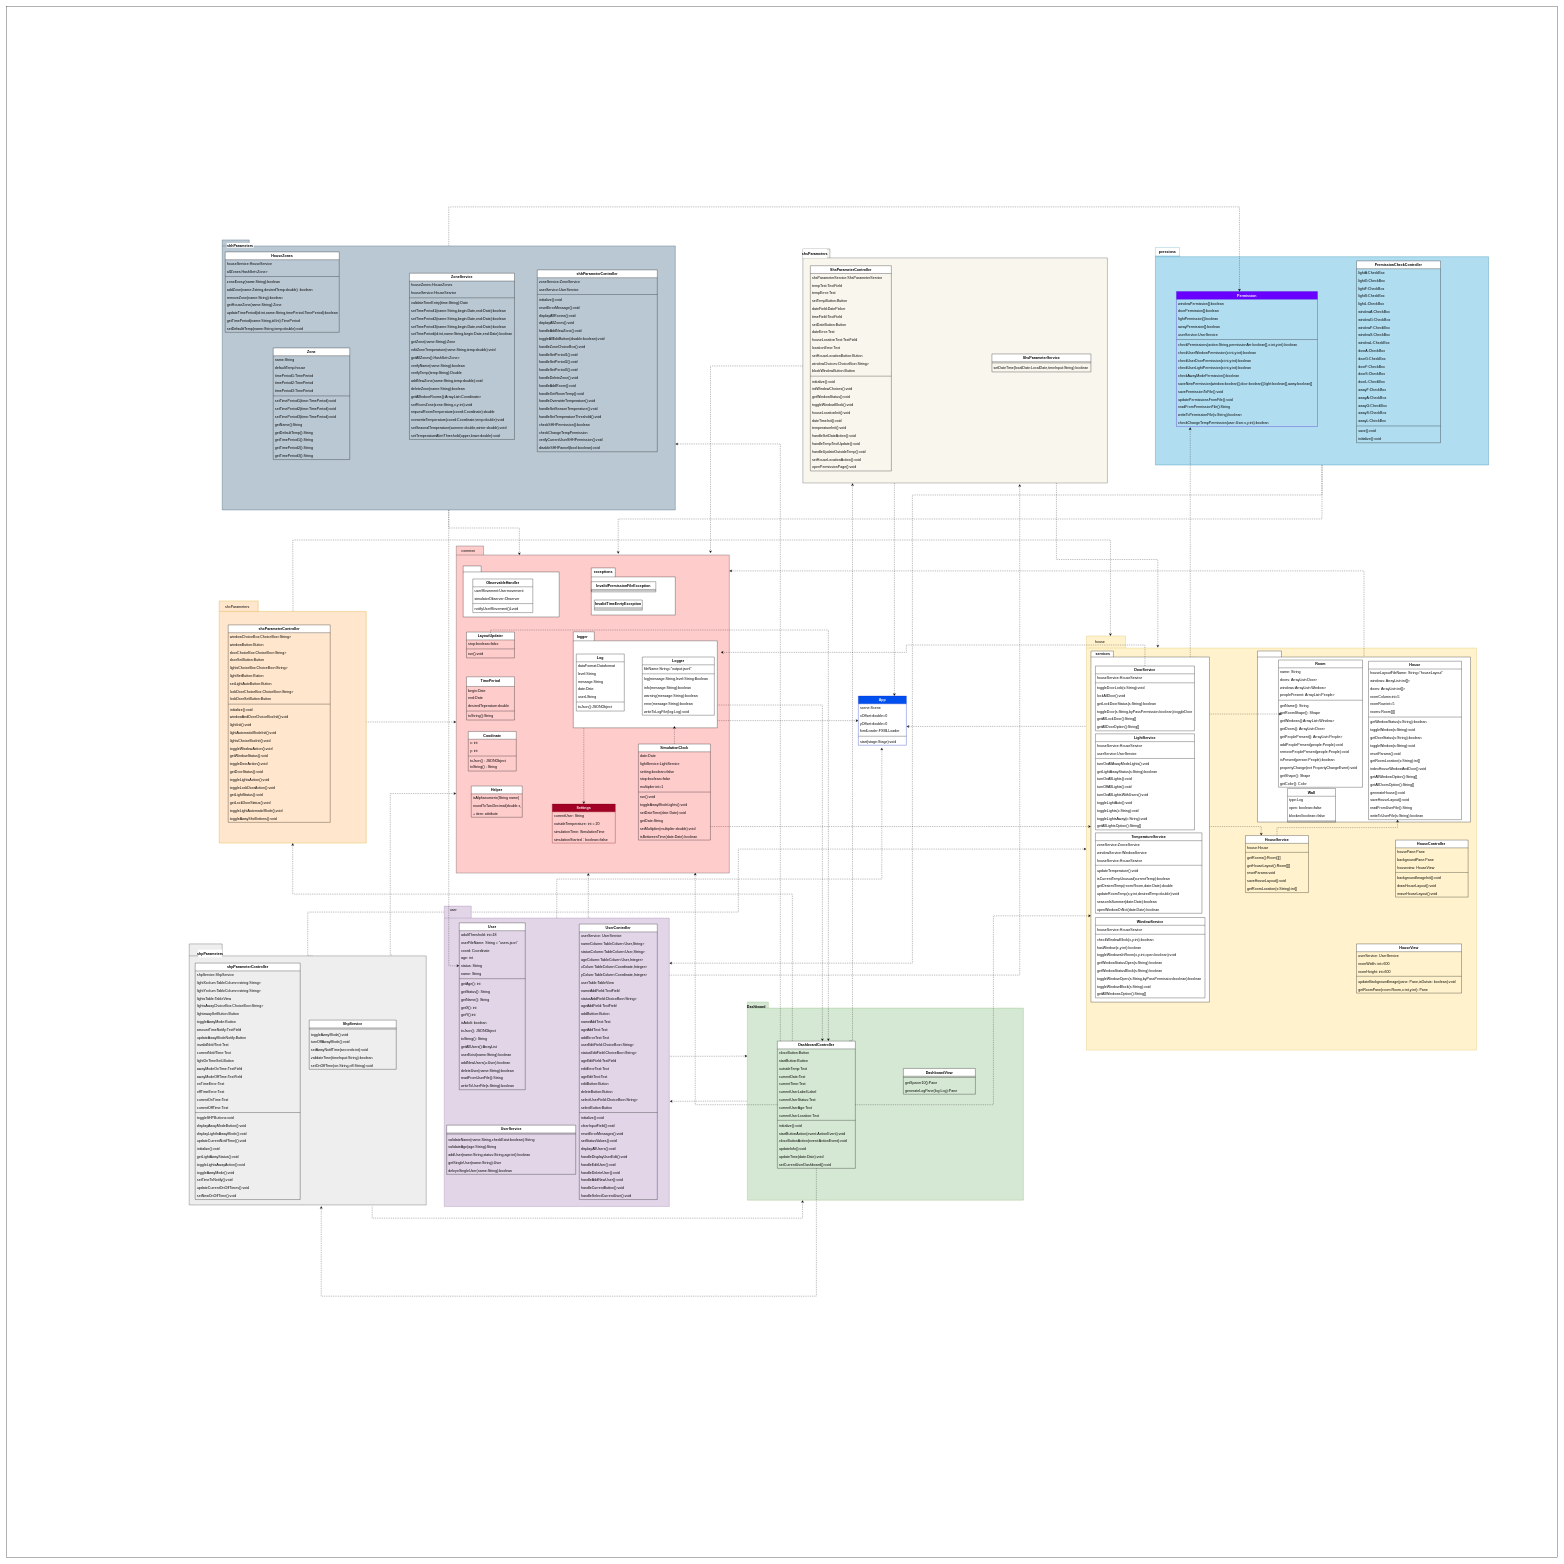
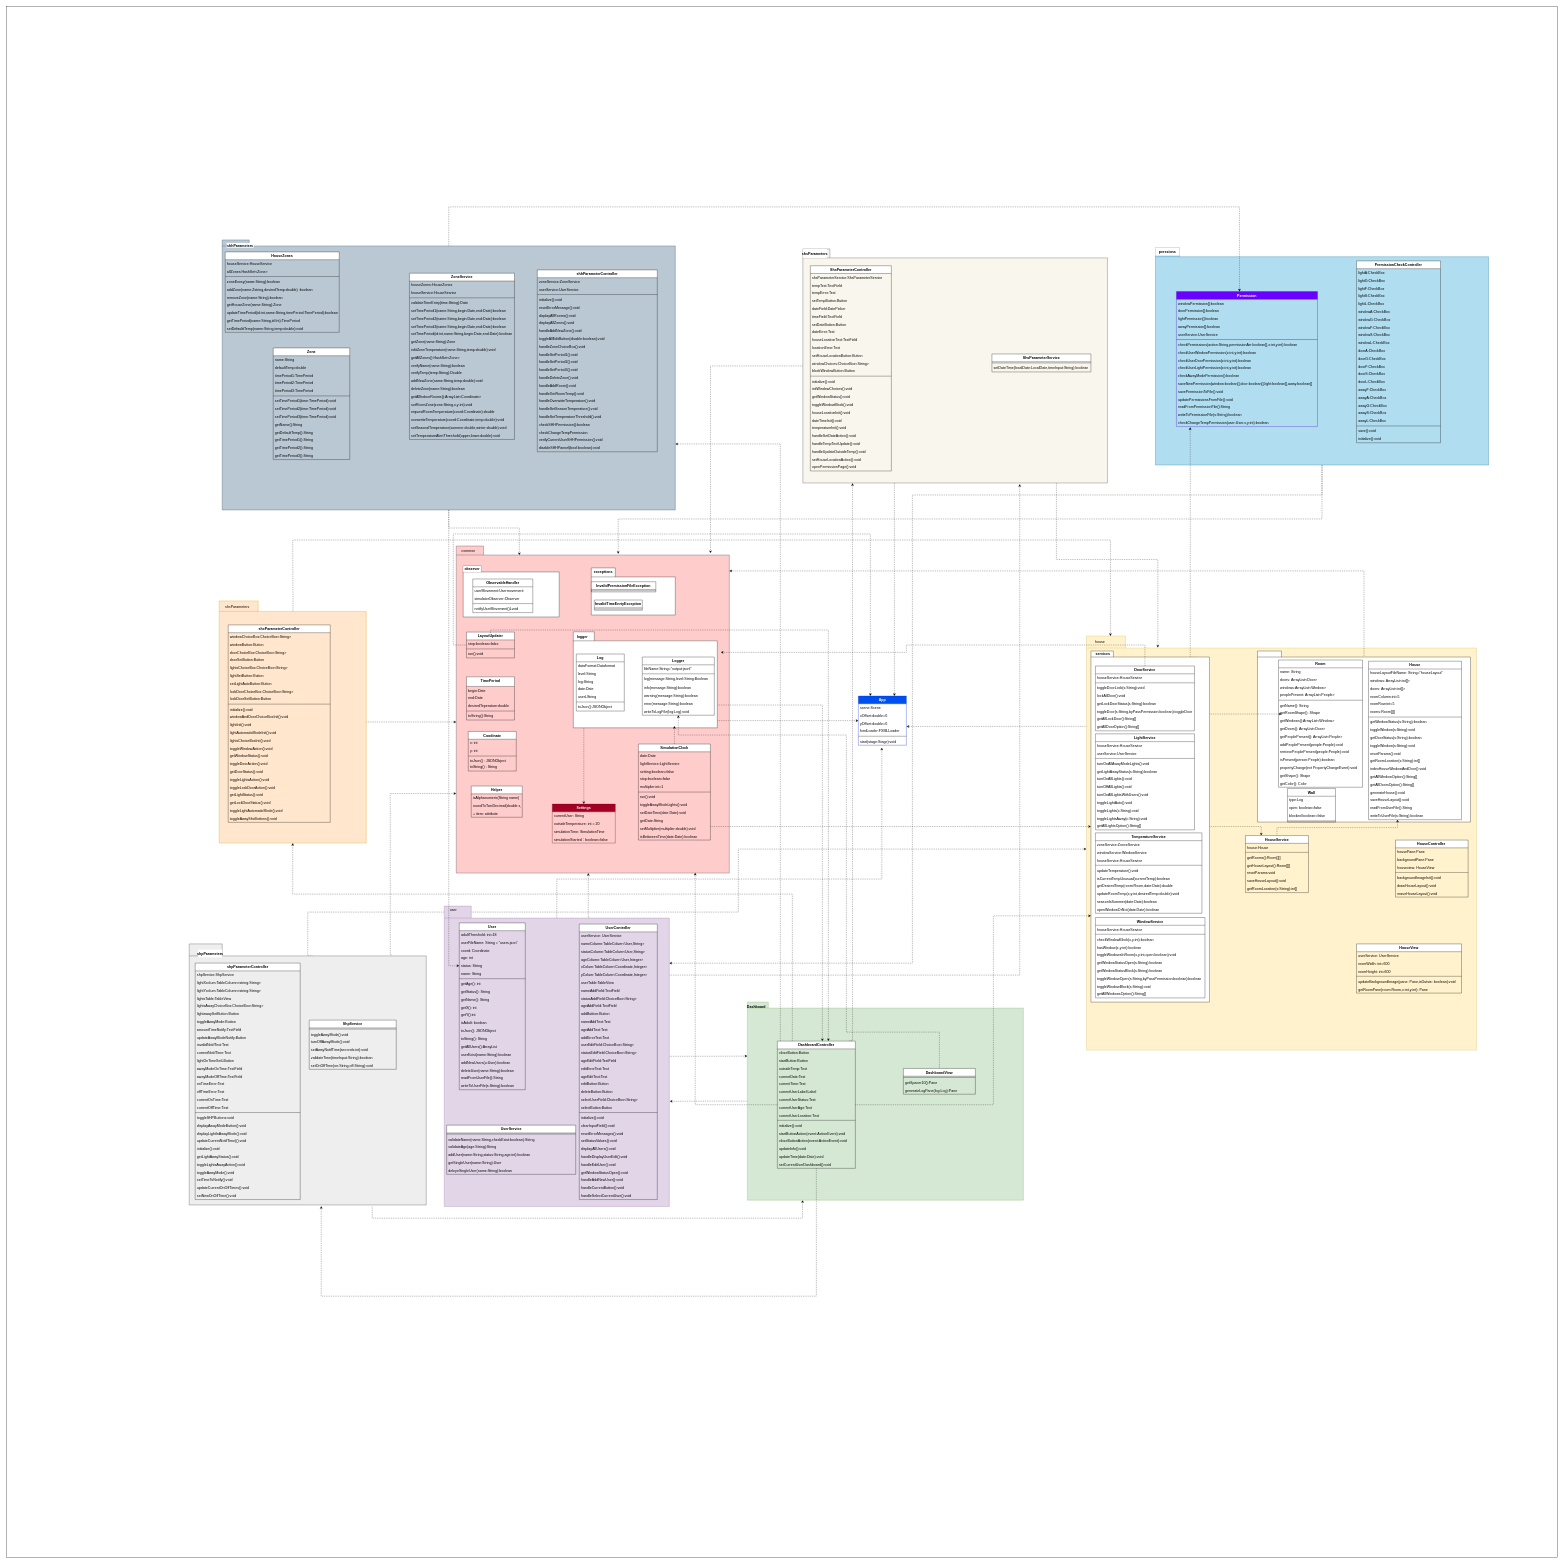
(291, 368) -> (292, 368)
none -> (472, 569)
(591, 681) -> (586, 681)
none -> (870, 693)
none -> (678, 718)
(602, 1172) -> (606, 1172)
